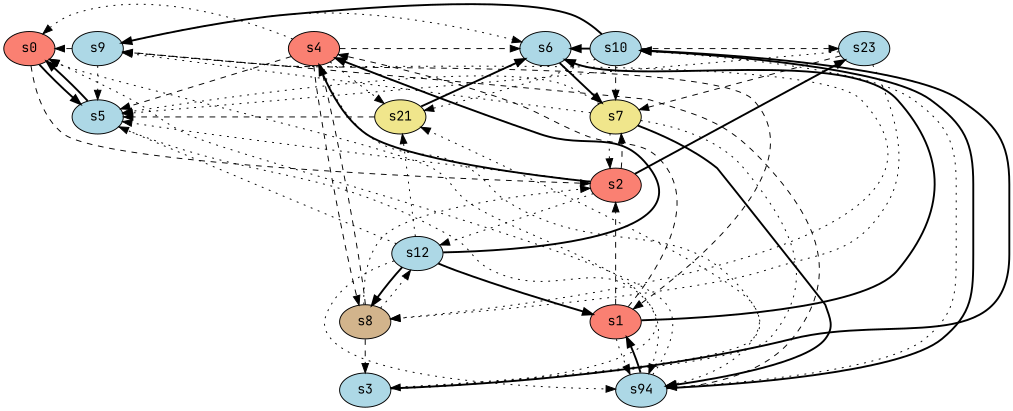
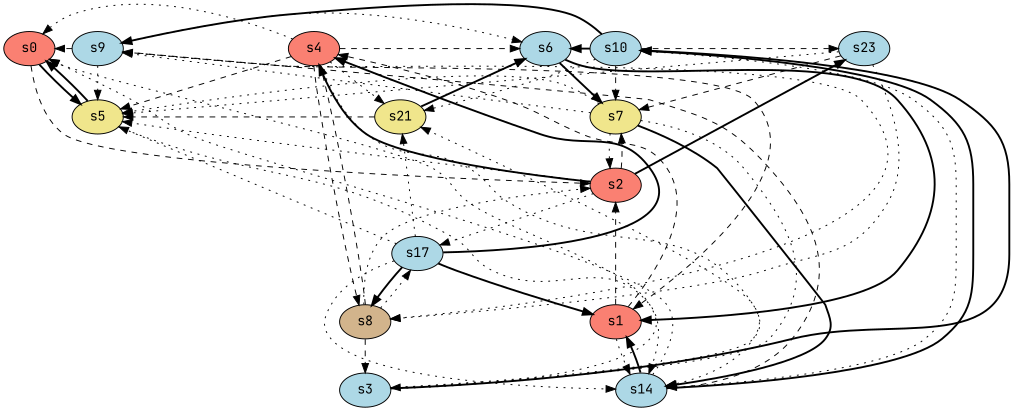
(98, 117) -> (98, 117)
(929, 153) -> (926, 144)
(417, 254) -> (417, 254)
(641, 390) -> (641, 390)
